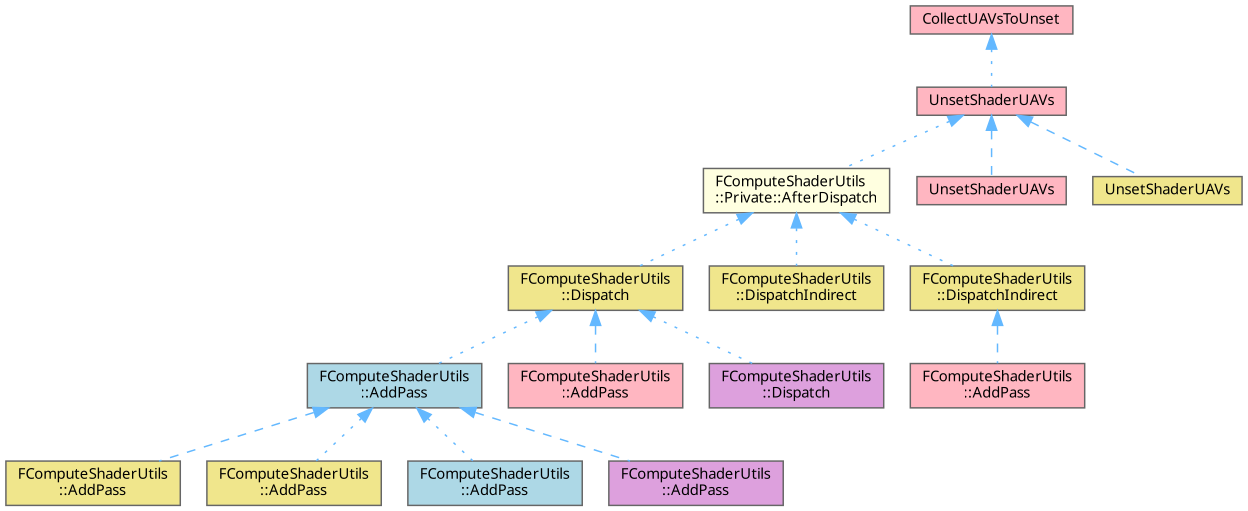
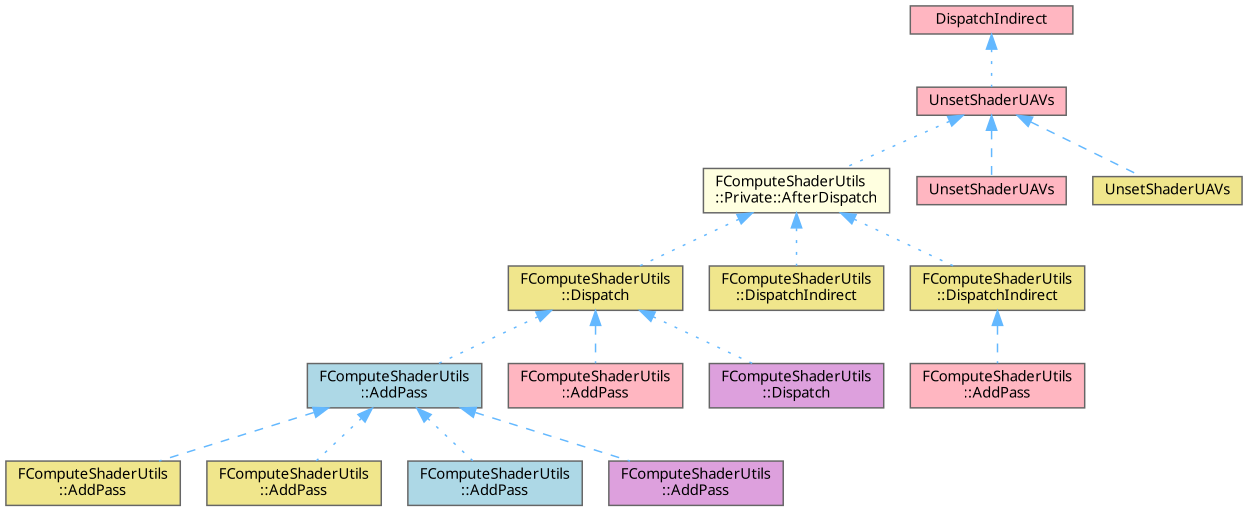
(992, 20) -> (992, 20)
